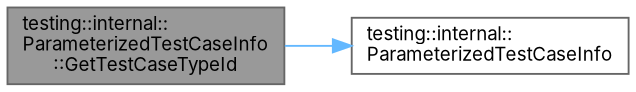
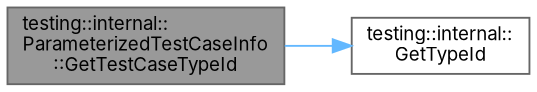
(490, 46) -> (441, 46)
